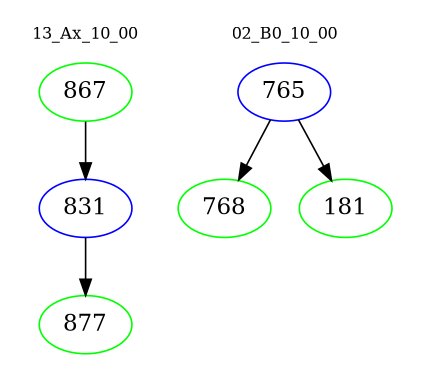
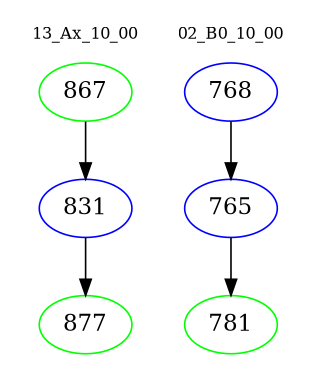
(258, 143) -> (231, 142)
(225, 208) -> (231, 92)
(346, 208) -> (231, 325)
